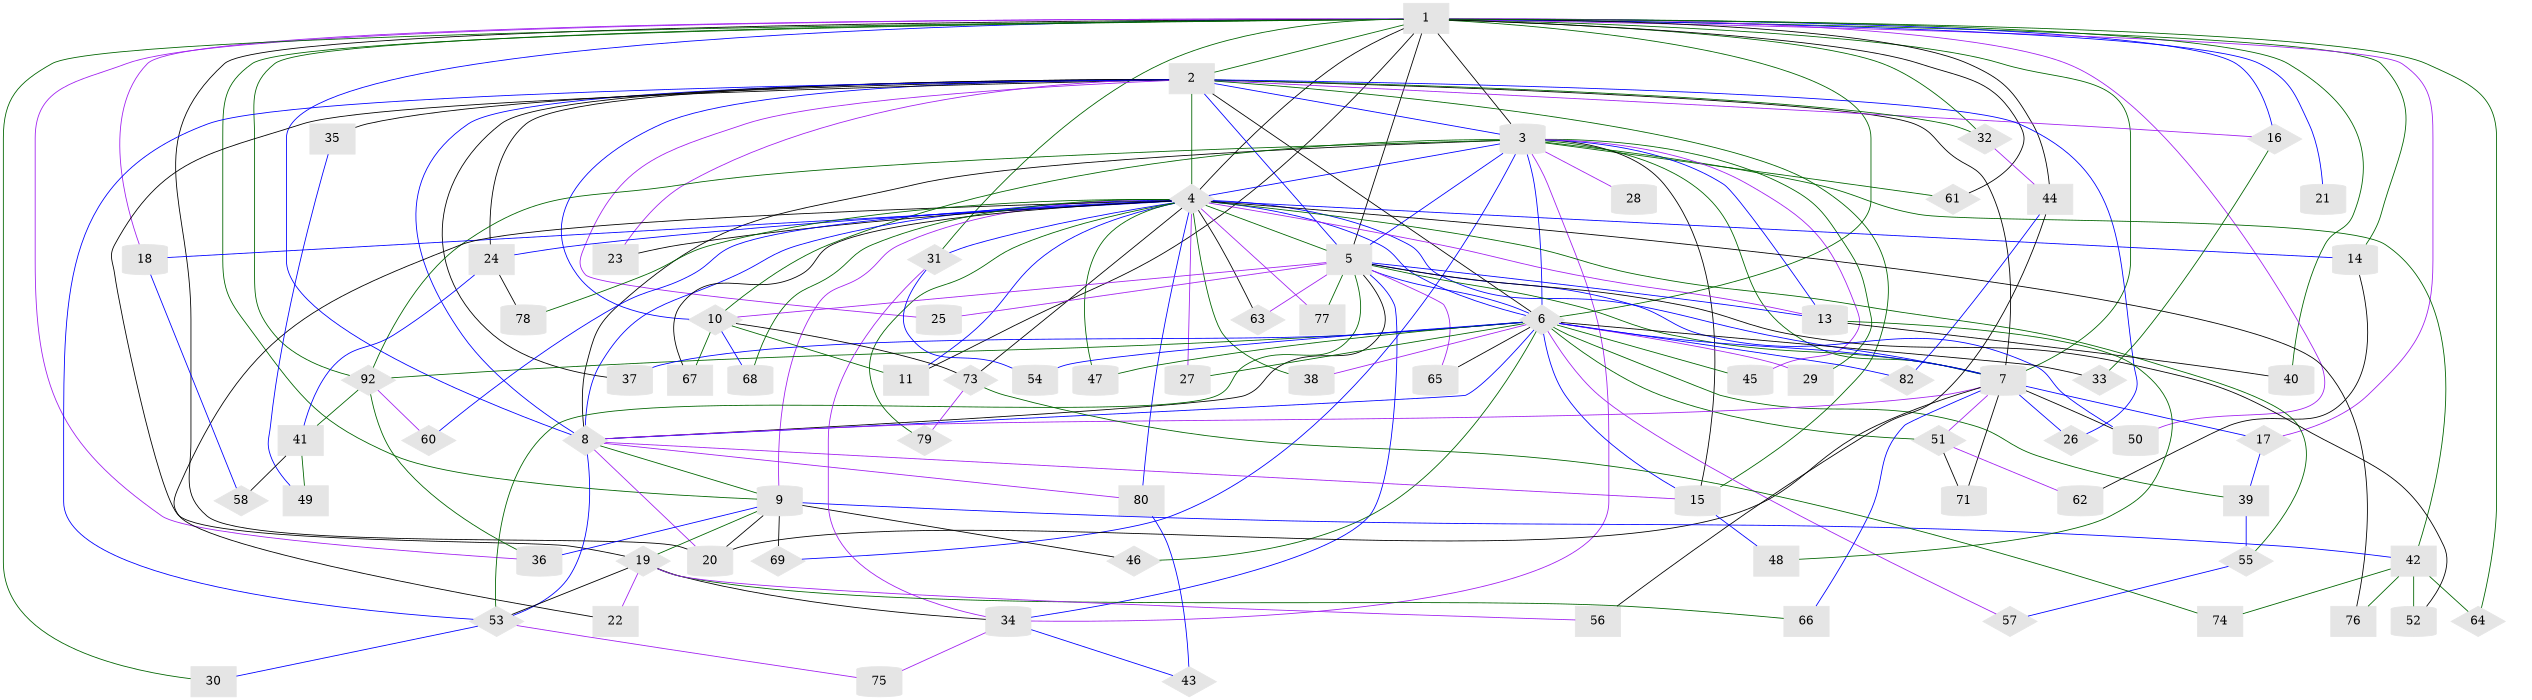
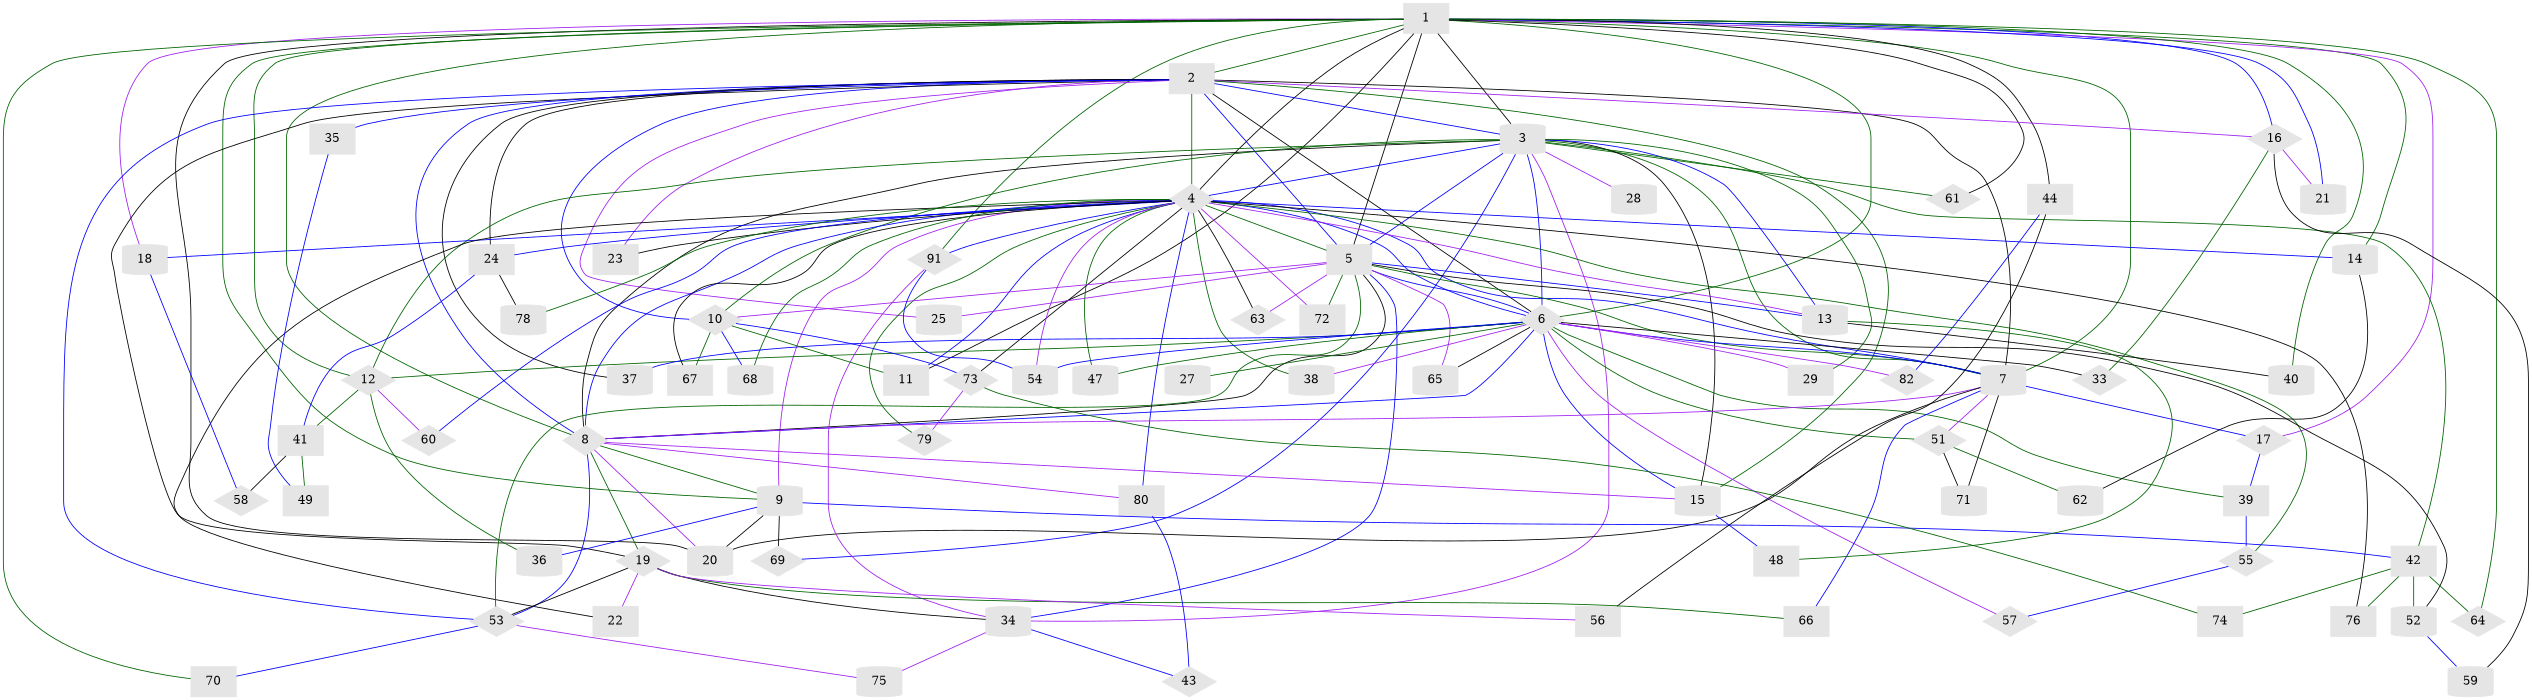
(602, 49) -> (602, 49)
(94, 75) -> none
(761, 90) -> (761, 90)
(1985, 139) -> none
none -> (2297, 167)
(935, 260) -> (935, 260)
(1190, 290) -> (1075, 256)
(1322, 320) -> (1322, 320)
(831, 340) -> (831, 340)
(1774, 355) -> (1774, 355)
(368, 380) -> (368, 380)
(1750, 380) -> none
(2071, 441) -> none
(2136, 441) -> none
(2006, 469) -> (2006, 469)
(707, 533) -> (614, 501)
(1134, 561) -> none
(214, 682) -> (214, 682)
none -> (2471, 682)
